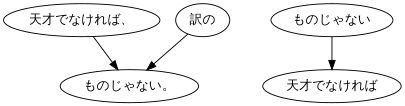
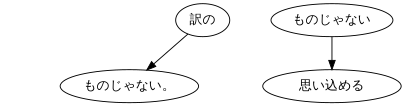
(82, 20) -> none
(332, 86) -> (332, 86)
